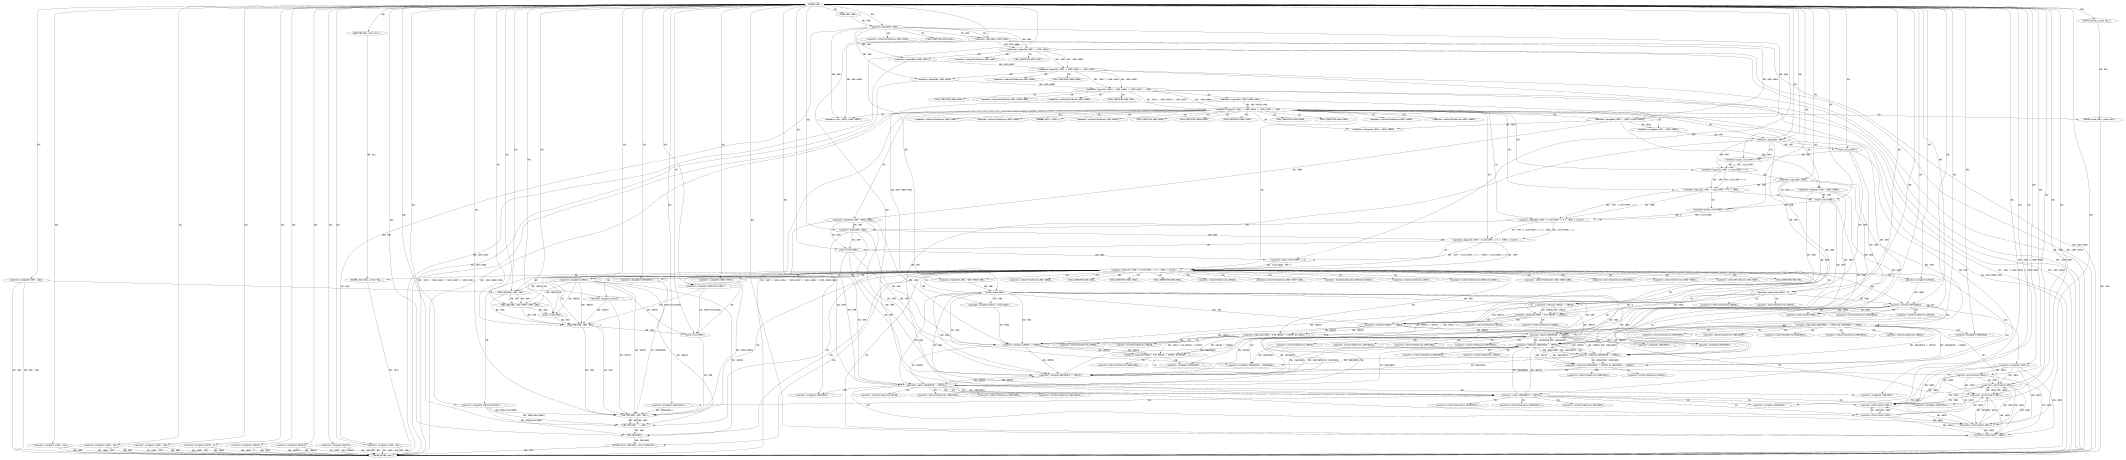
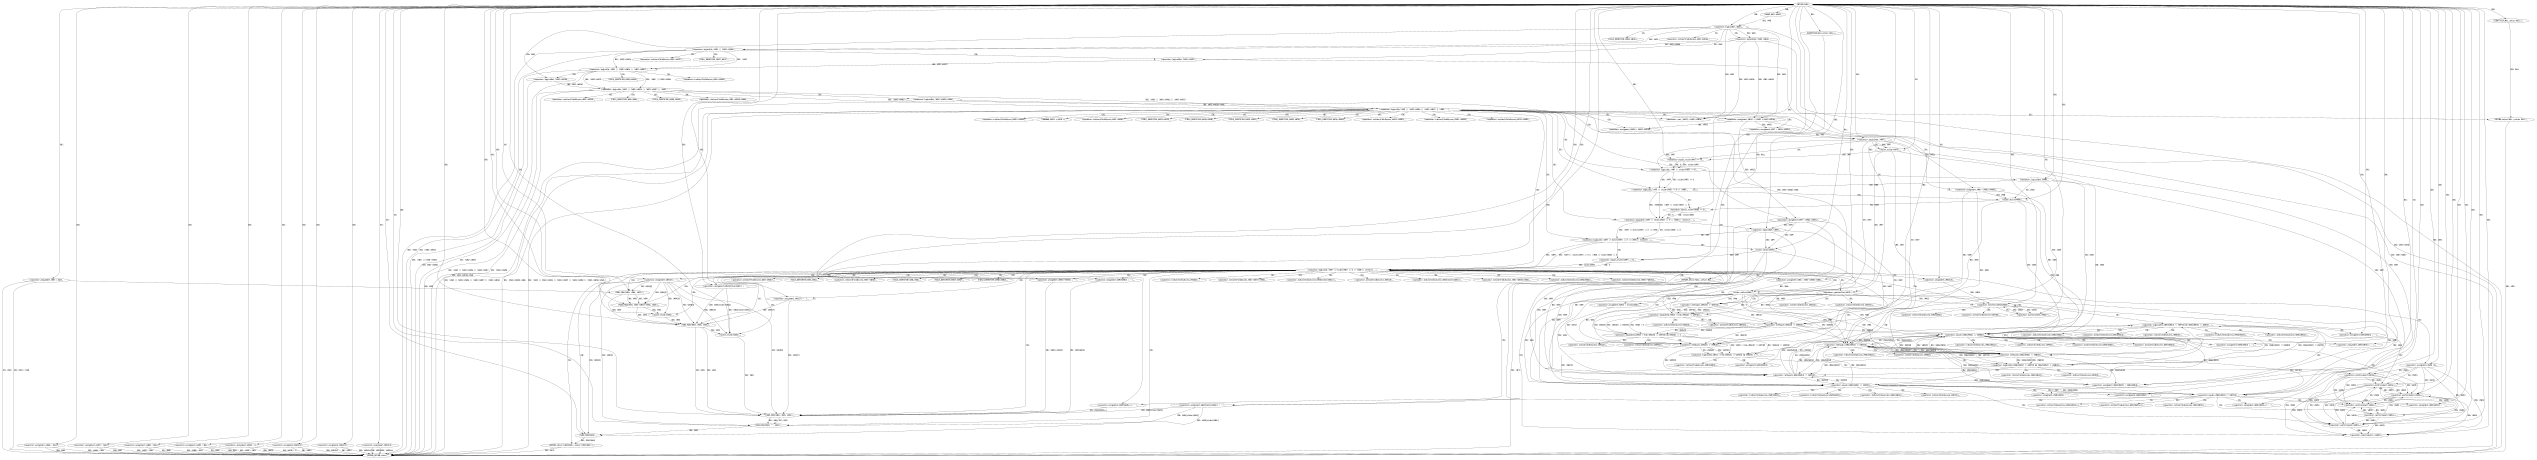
(538, 186) -> (1954, 453)
none -> (1954, 380)
